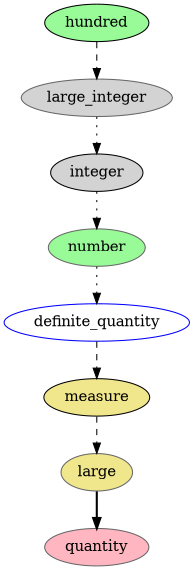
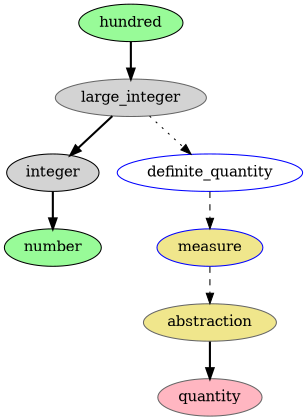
(97, 55) -> (131, 55)
(97, 130) -> (95, 132)
(97, 205) -> (53, 205)
(97, 248) -> (53, 248)
(97, 280) -> (166, 132)
(97, 397) -> (210, 248)
(97, 472) -> (210, 322)
